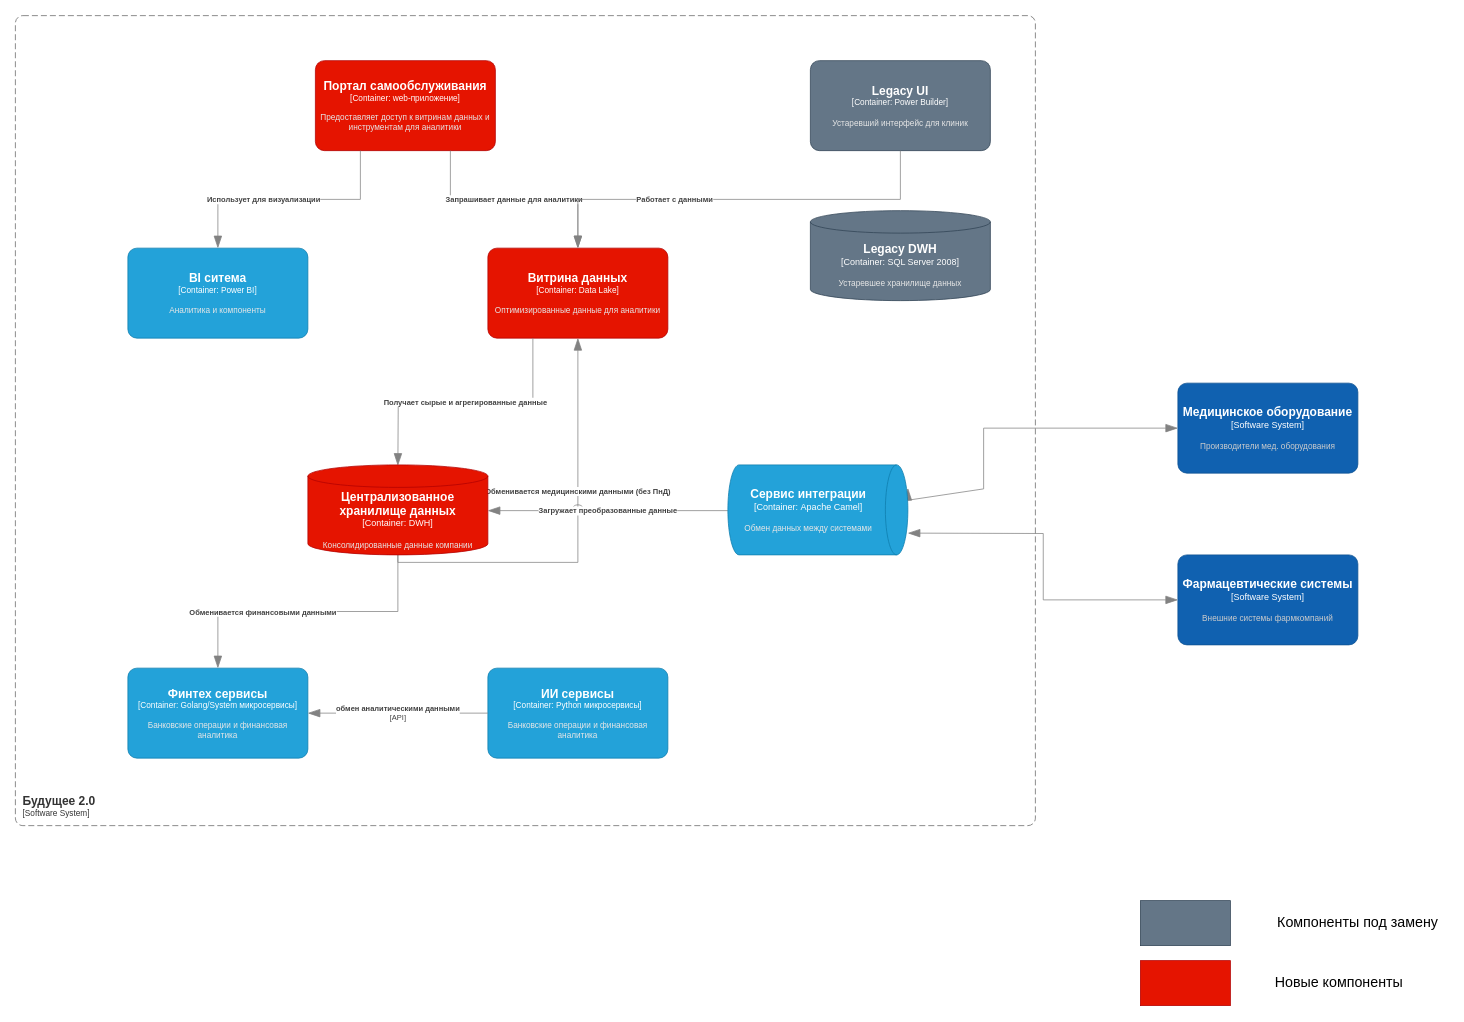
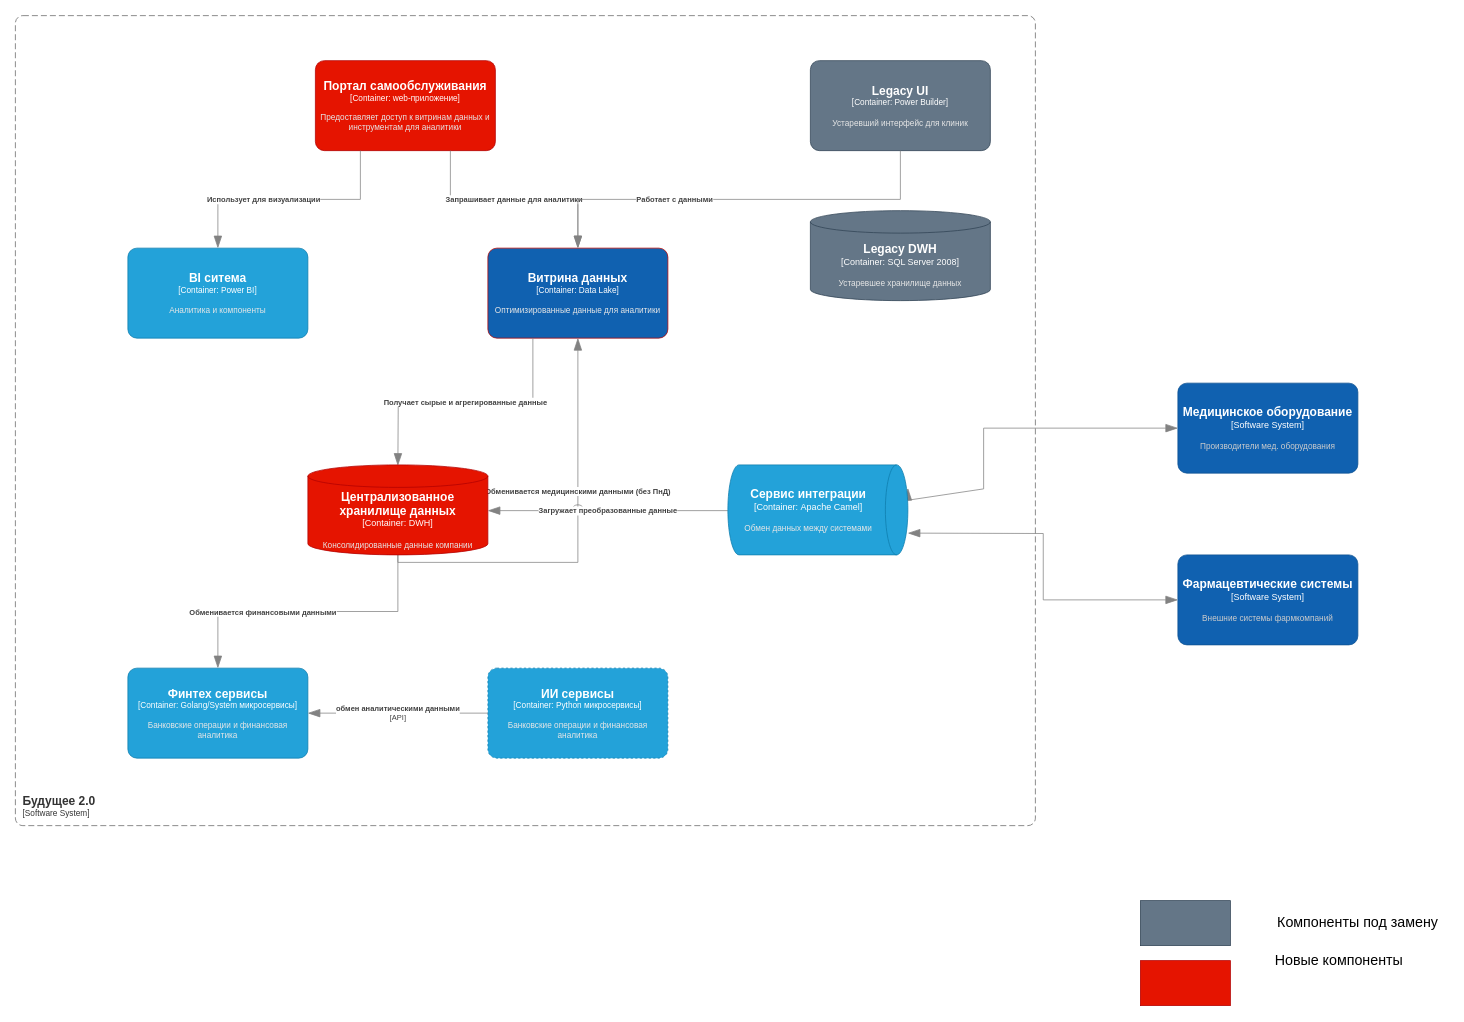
(578, 293) -> (578, 293)
(578, 713) -> (578, 713)
(1339, 983) -> (1339, 960)
